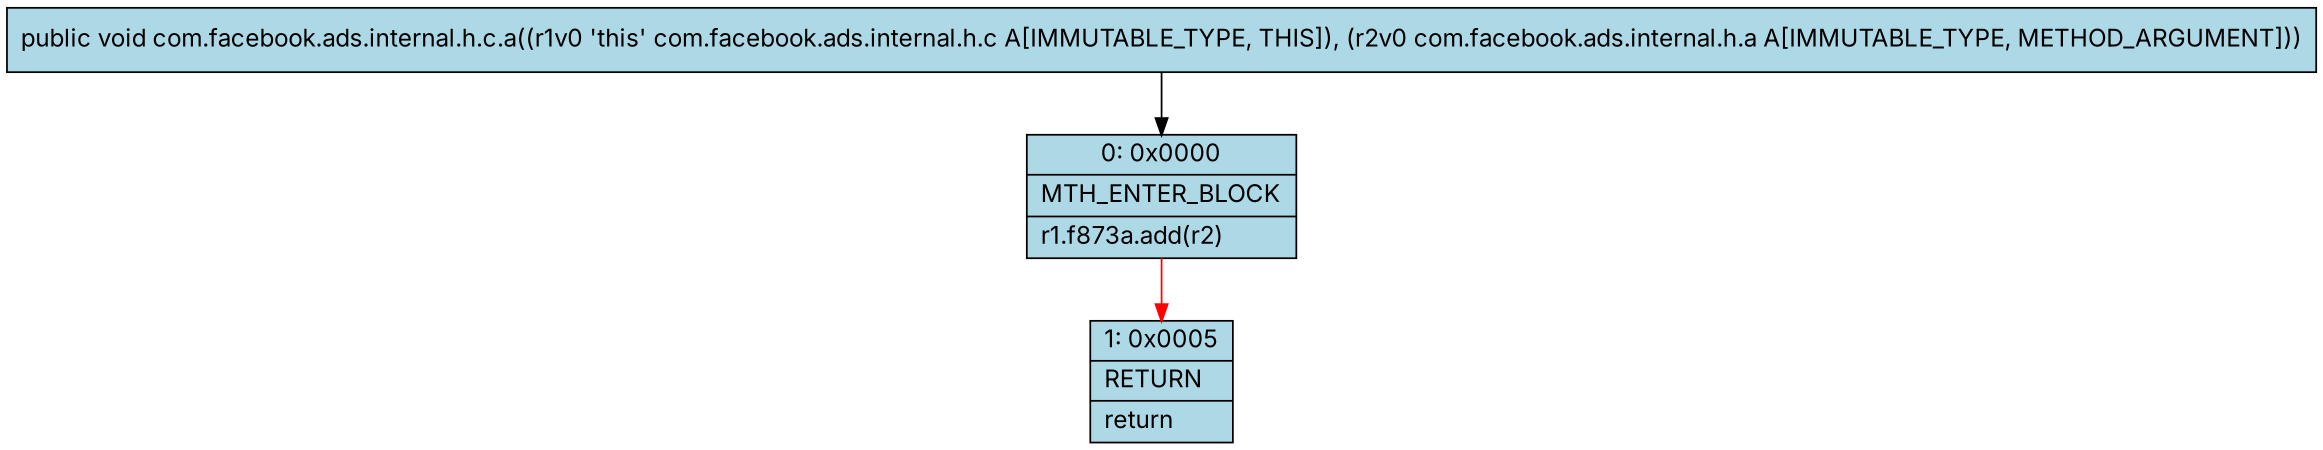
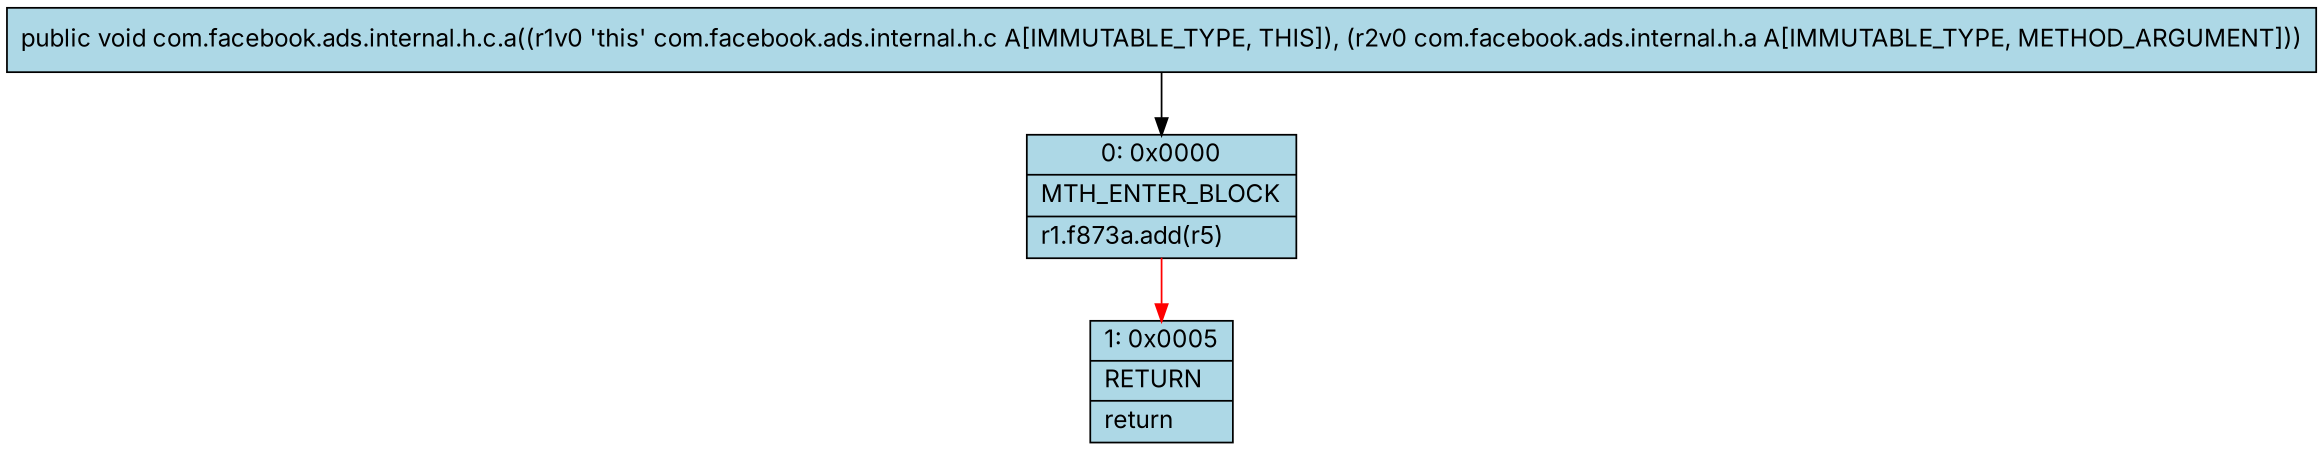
(1133, 236) -> (1133, 236)
